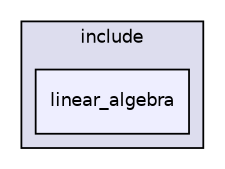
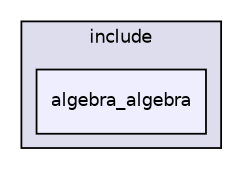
(112, 102) -> (121, 102)
